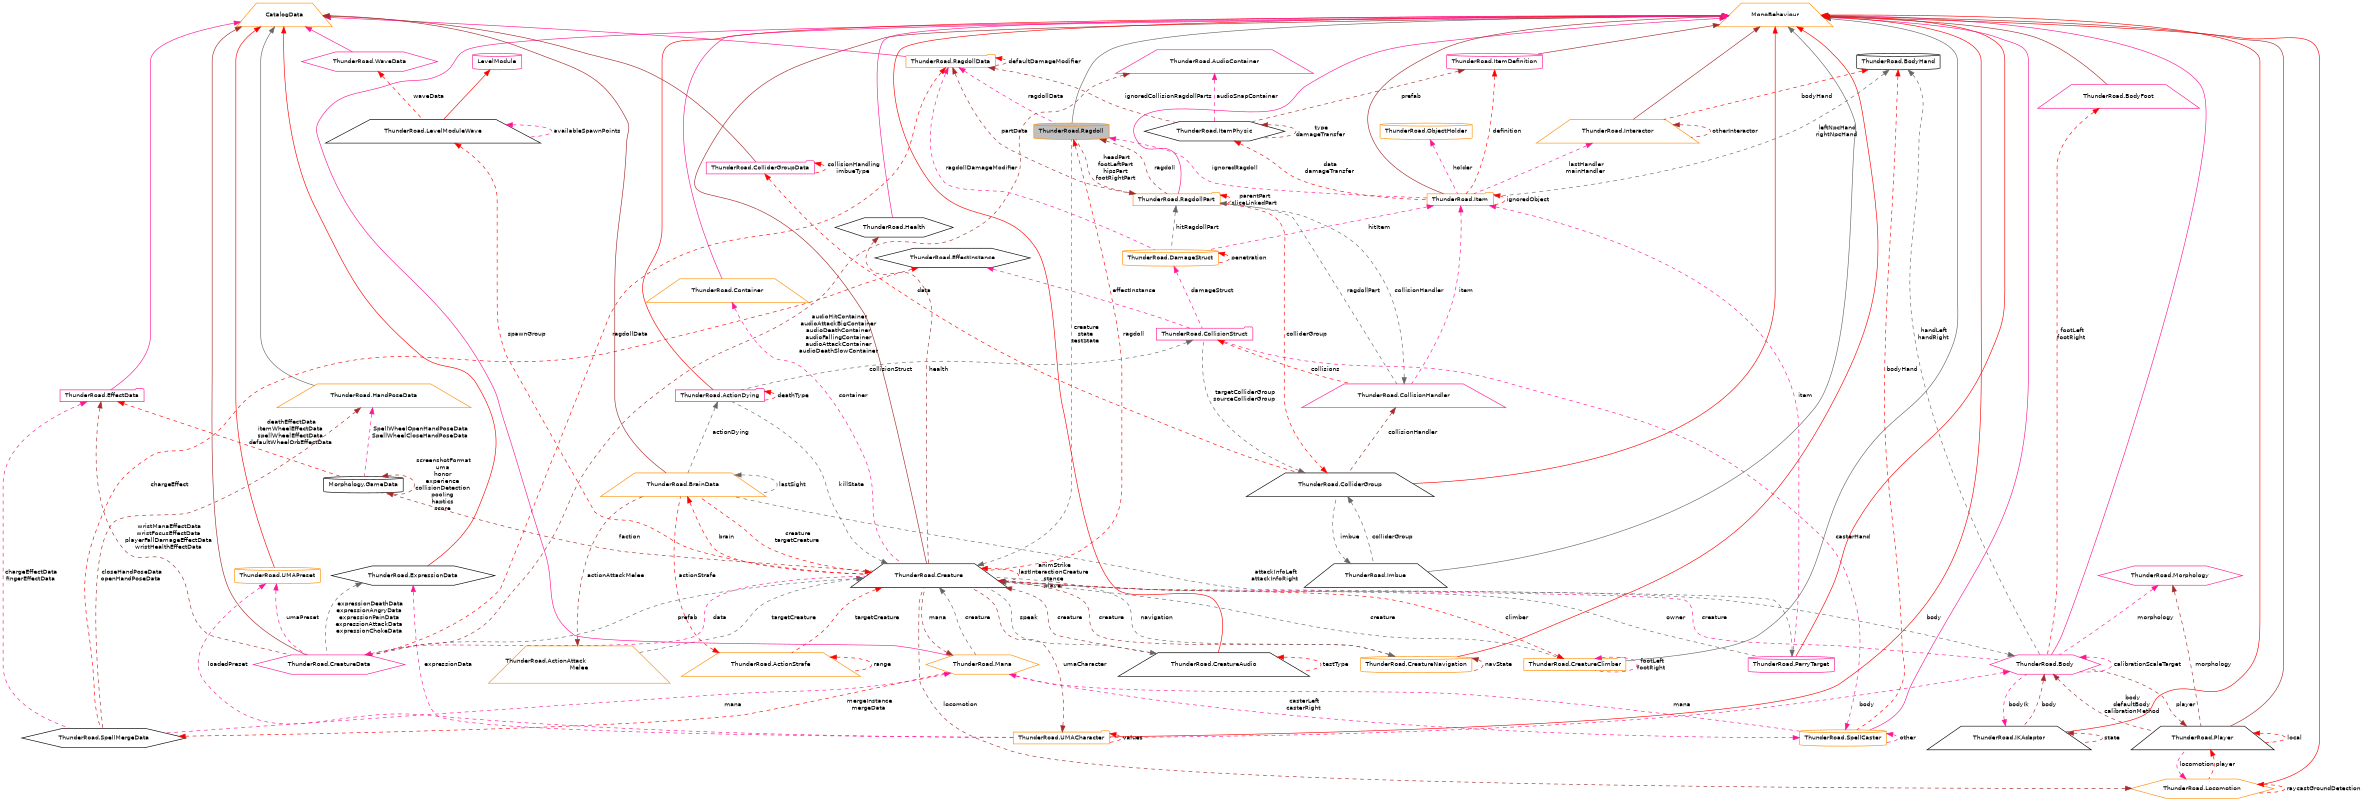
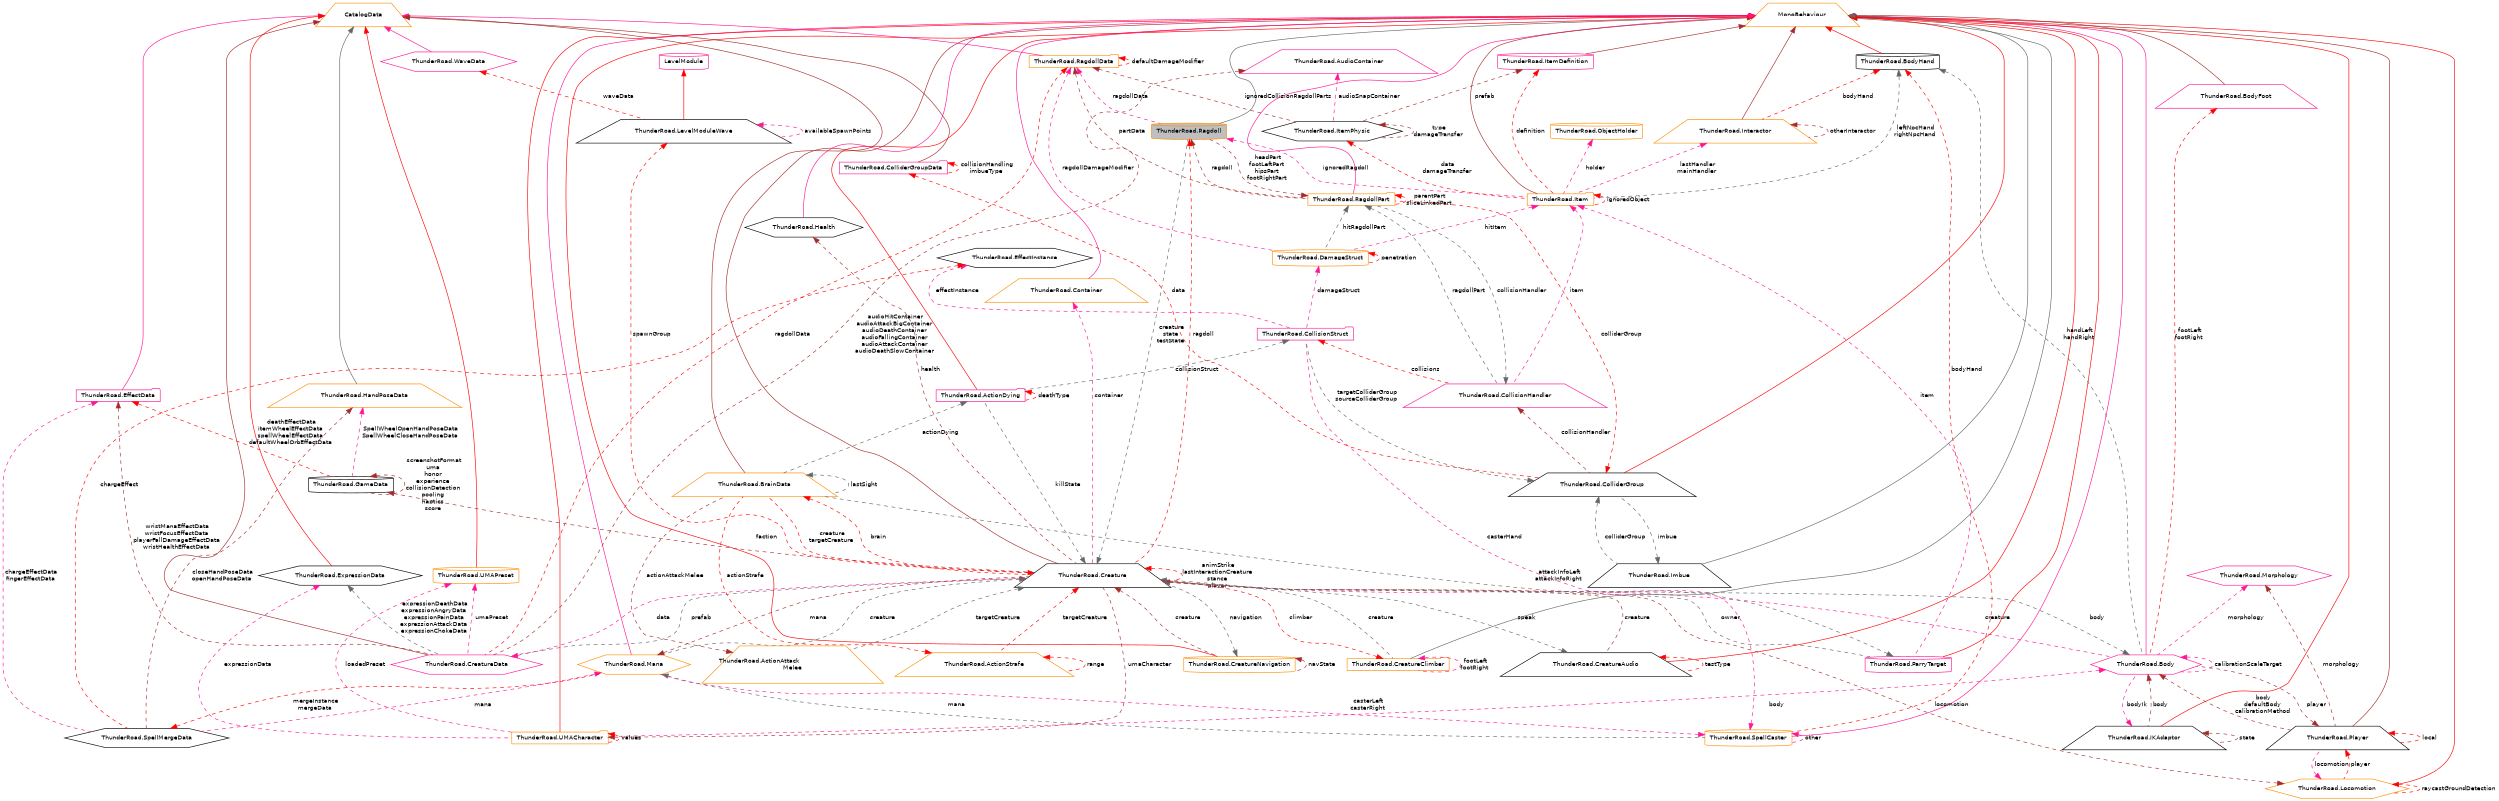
none -> (1857, 41)
(363, 485) -> (351, 485)
(1408, 692) -> (1185, 729)
